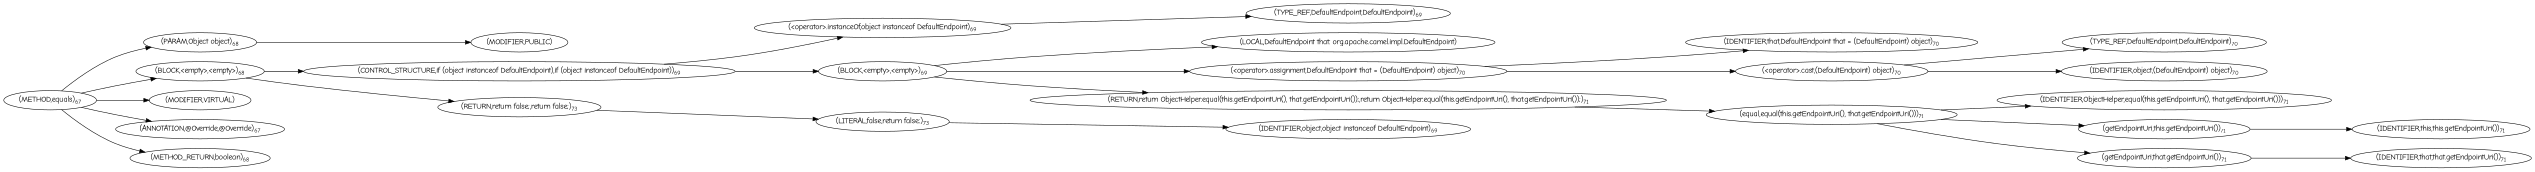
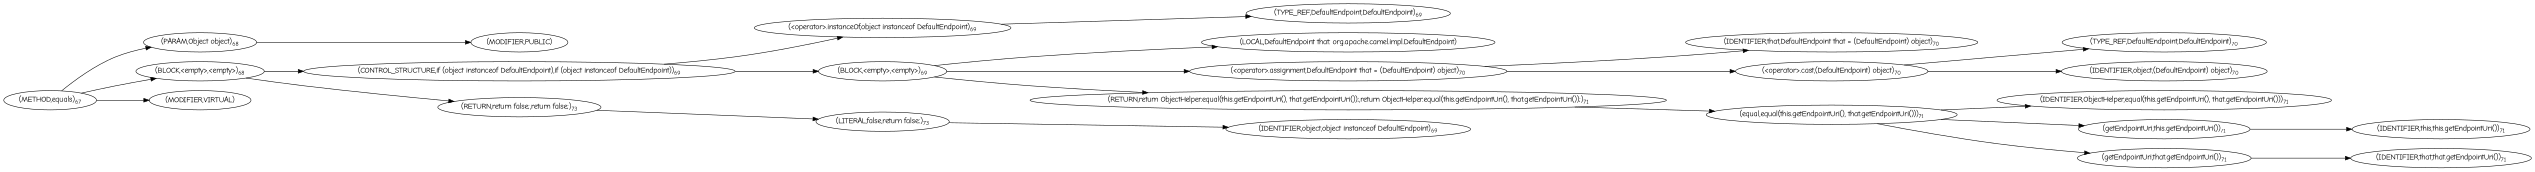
(200, 129) -> none
(200, 158) -> none
